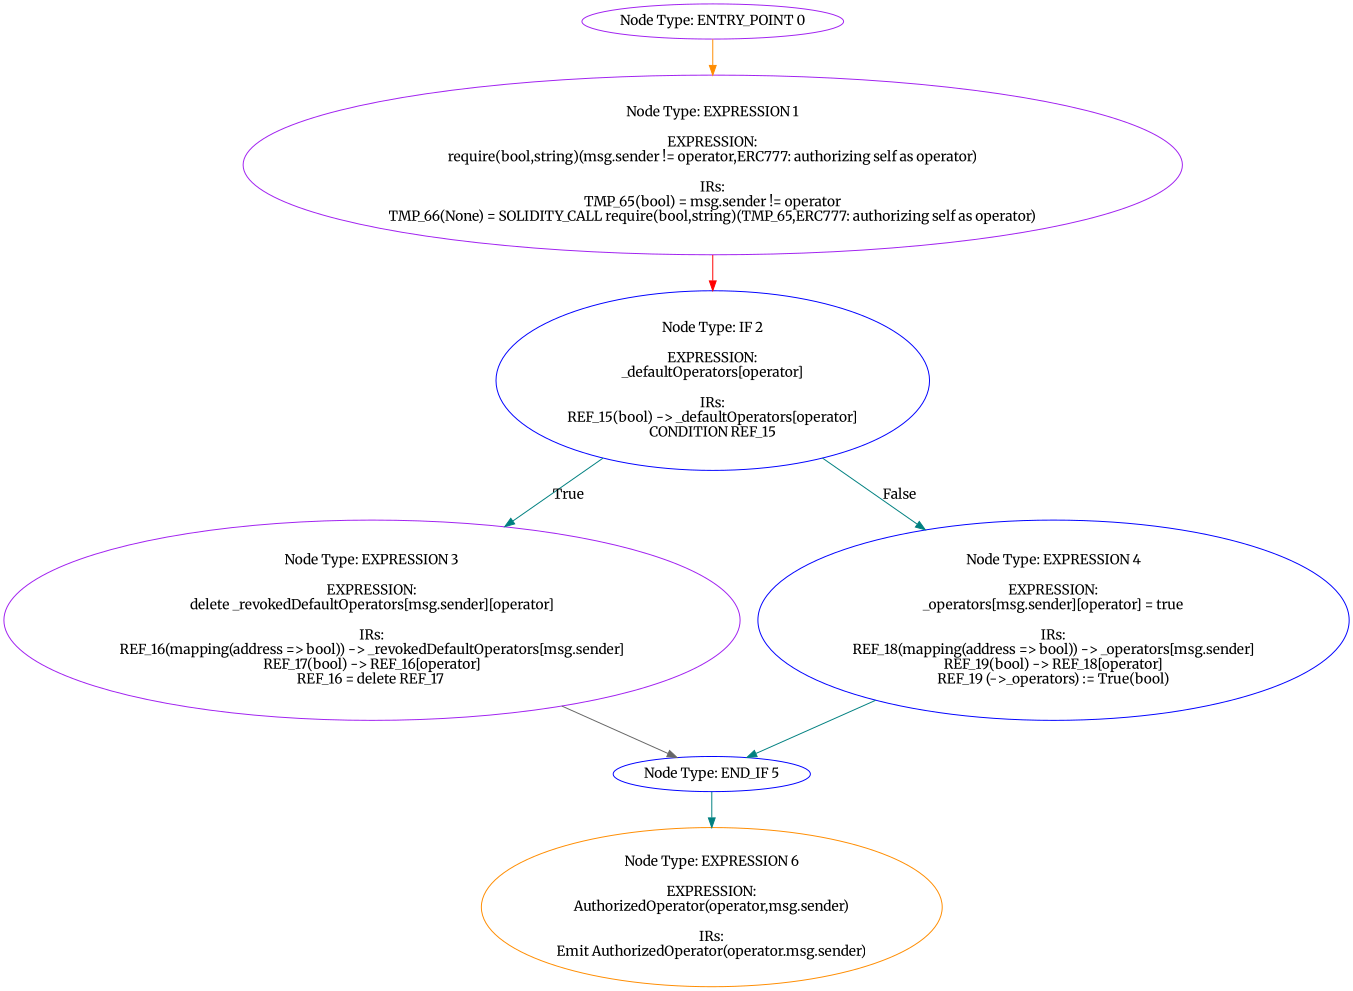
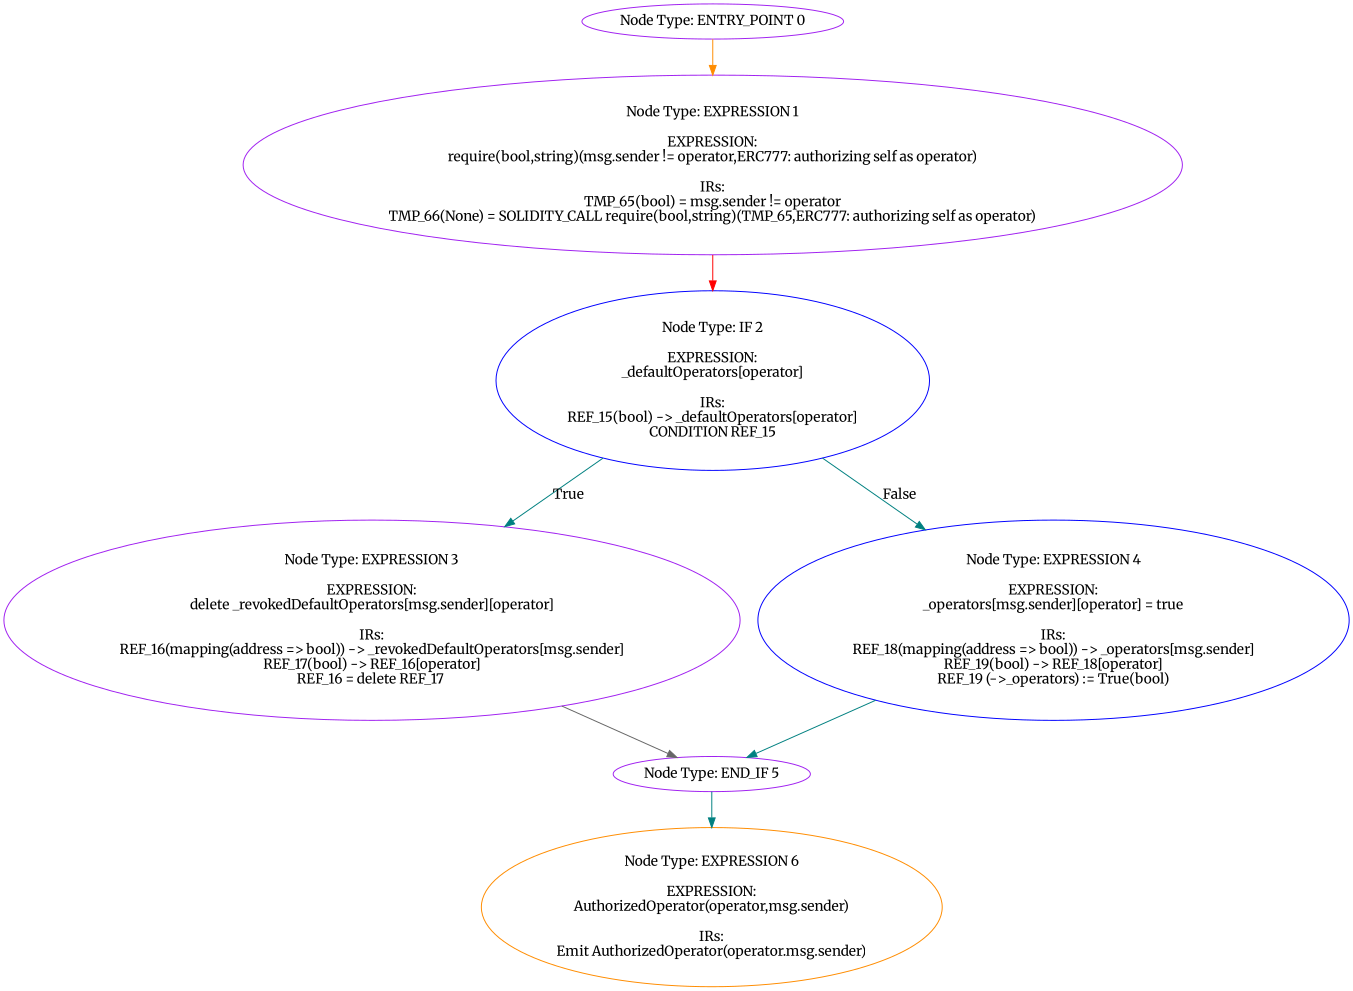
(712, 774) -> (712, 774)
